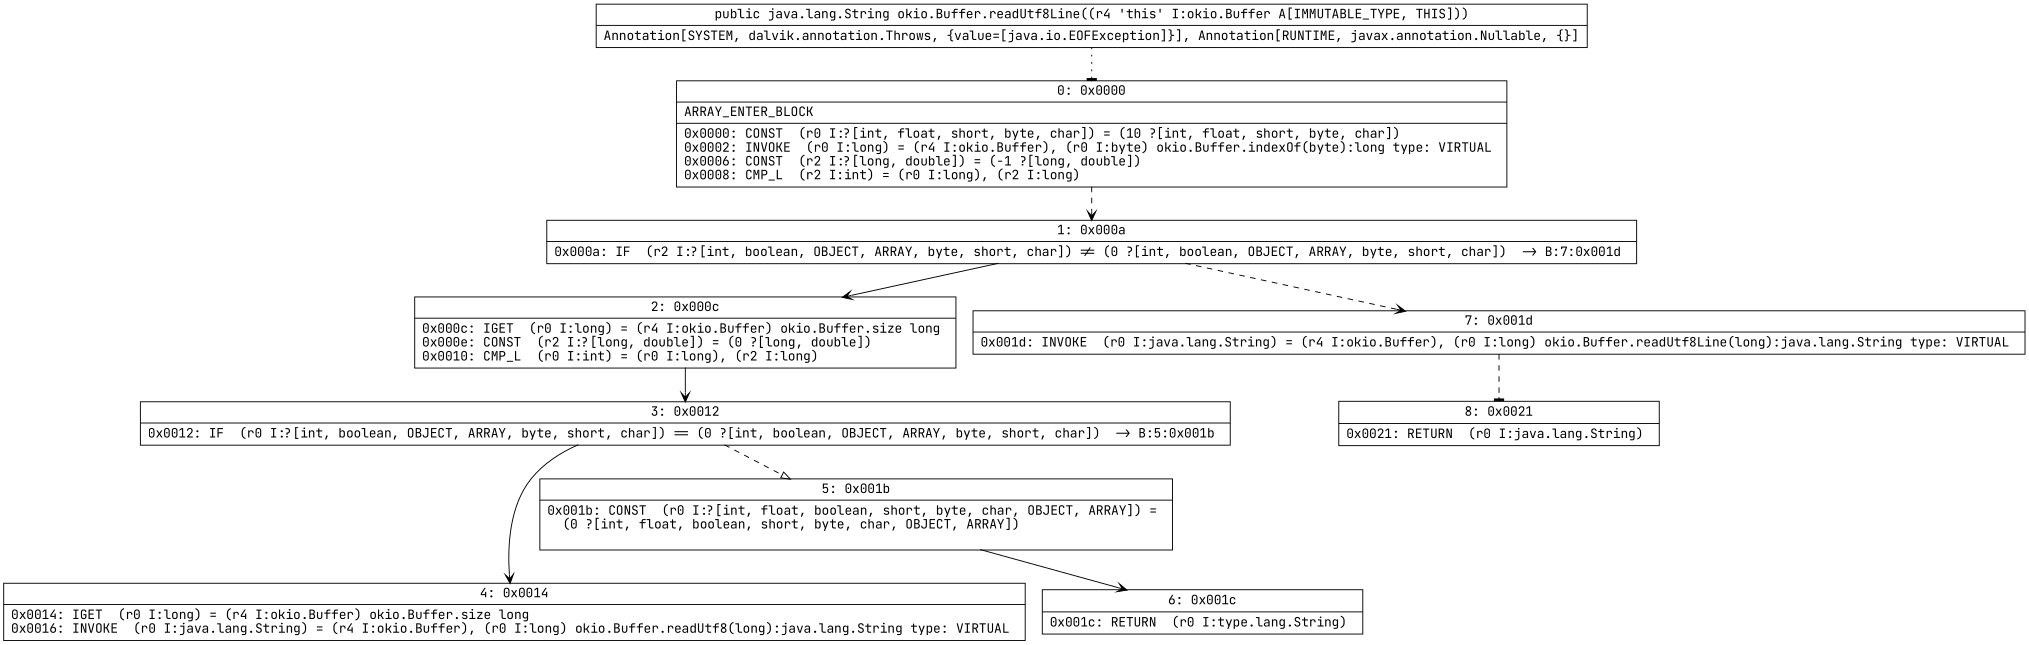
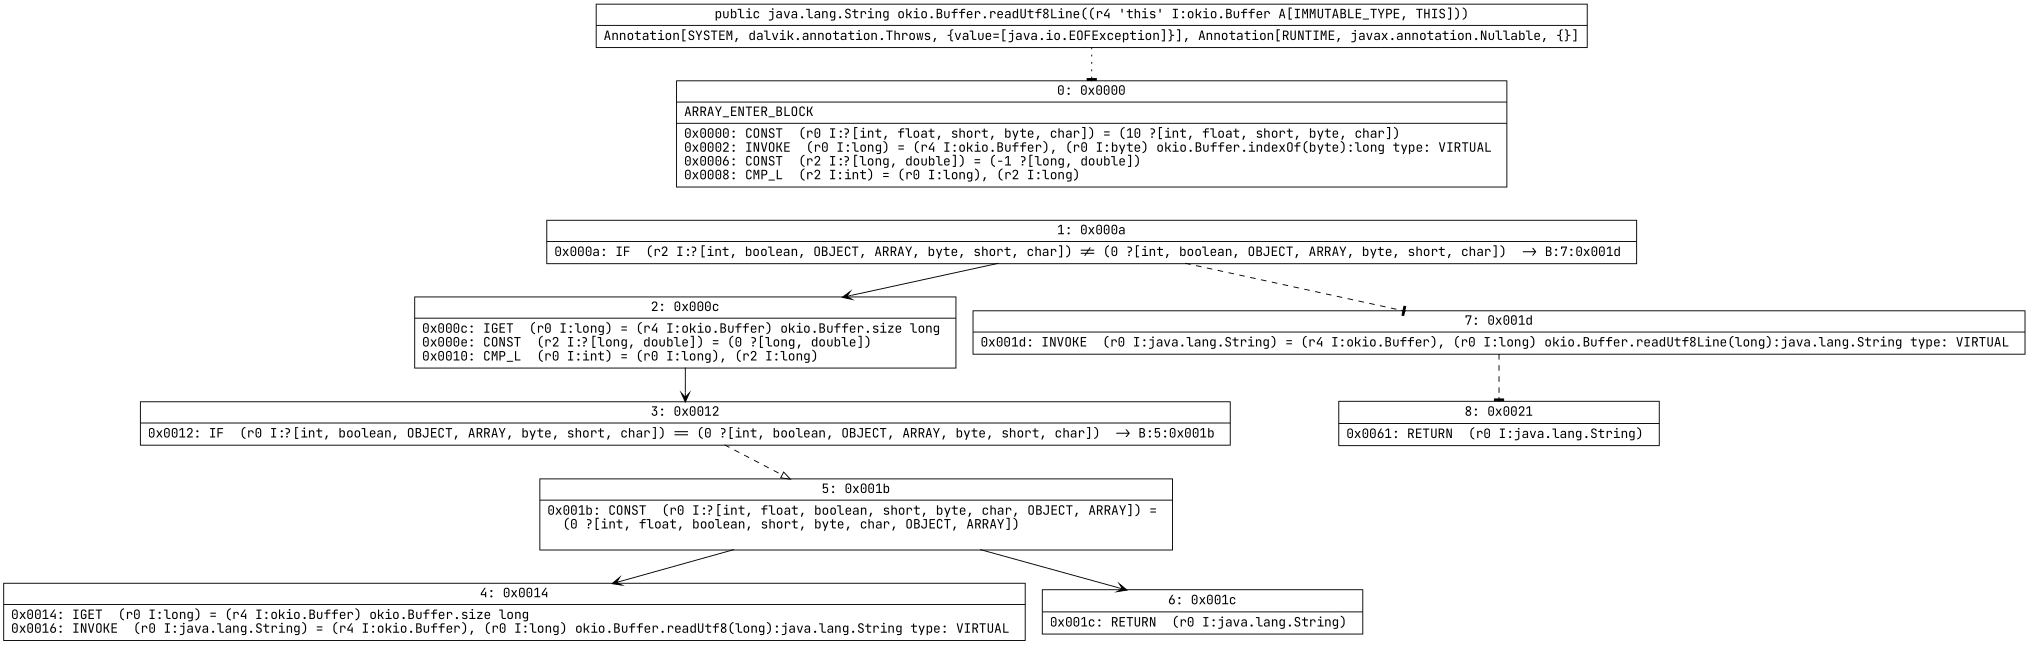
(1092, 199) -> none
(1293, 287) -> (1293, 287)
(1499, 434) -> (1499, 434)
(521, 496) -> (678, 565)
(1203, 623) -> (1203, 623)
